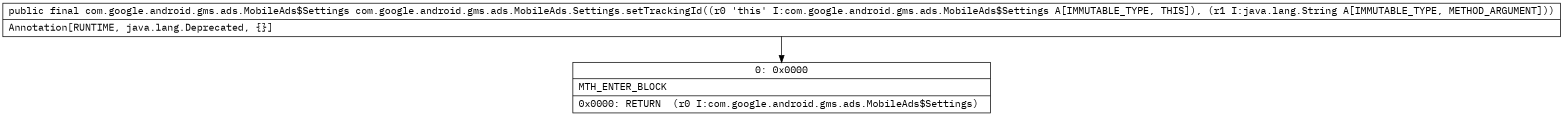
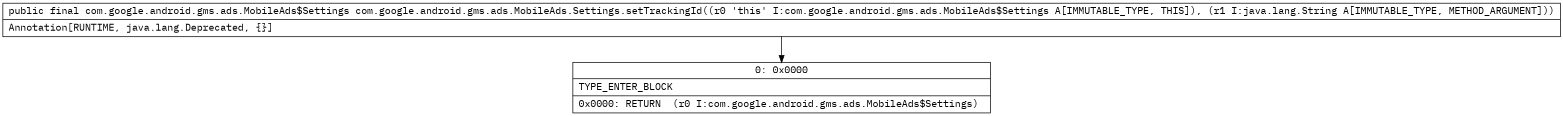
(623, 87) -> (626, 87)
